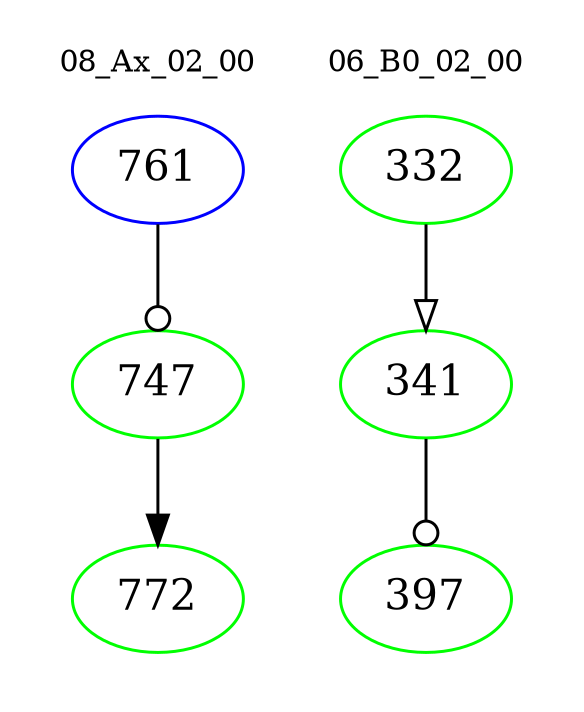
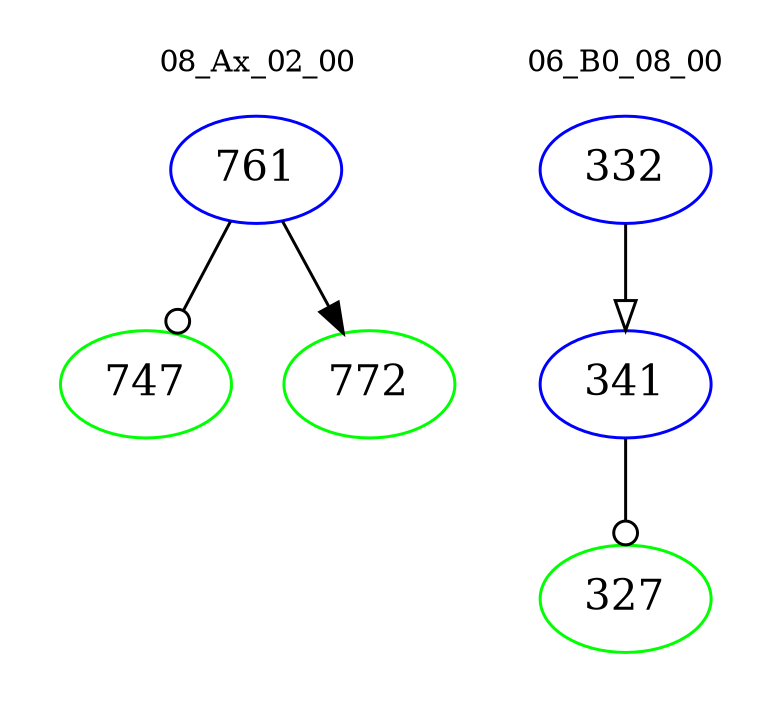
(426, 64) -> (626, 64)
(426, 170) -> (626, 170)
(426, 384) -> (626, 384)
(158, 477) -> (306, 264)
(426, 599) -> (626, 599)
